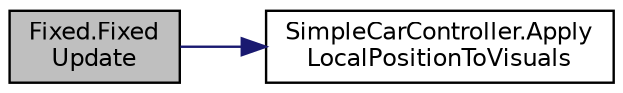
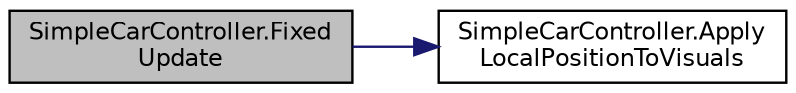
(95, 47) -> (181, 47)
